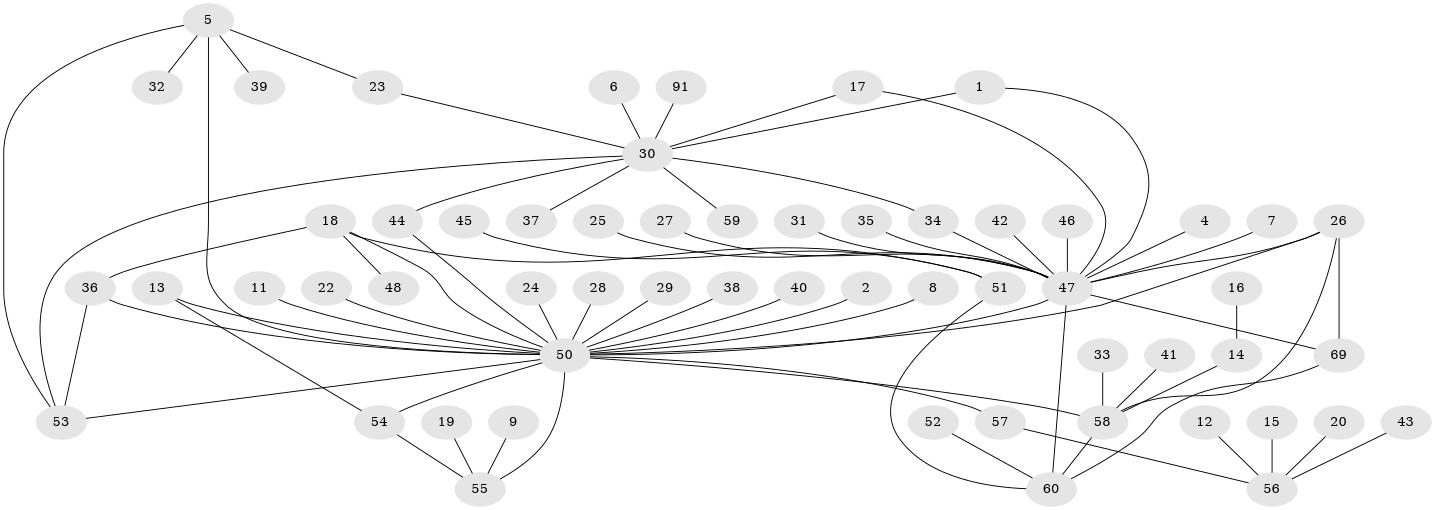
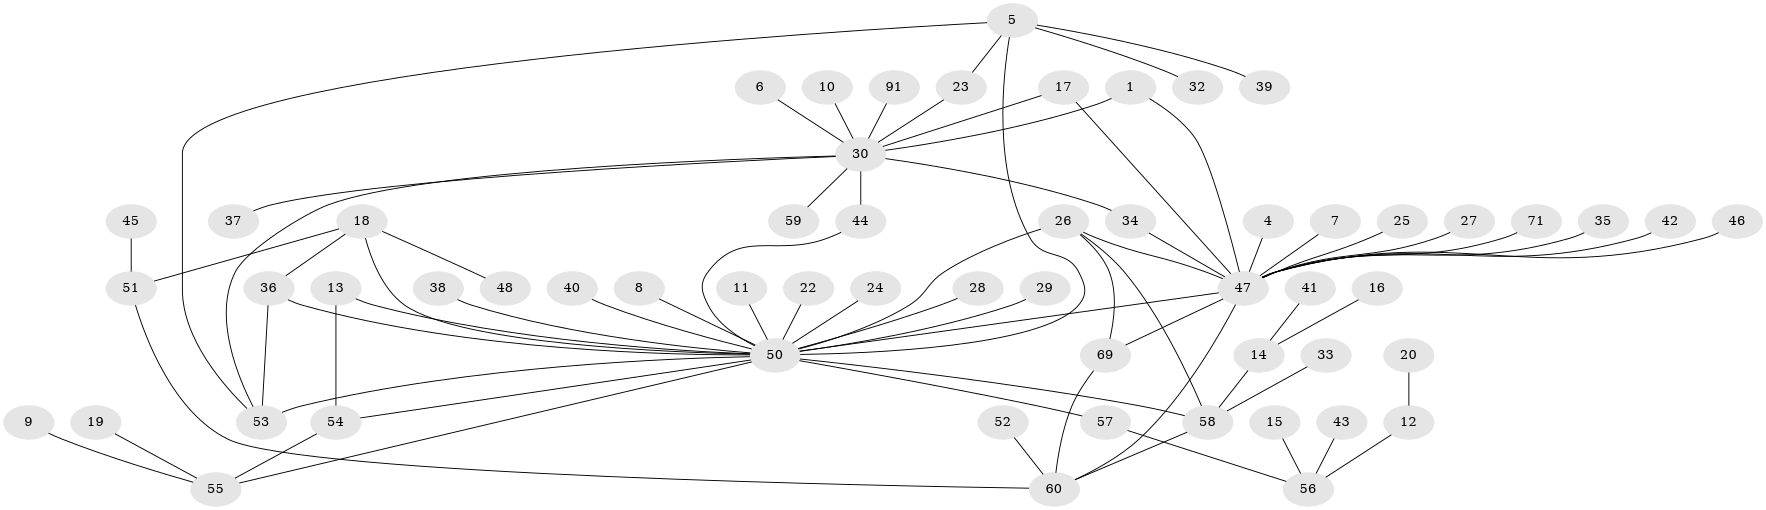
none -> (827, 87)
(799, 221) -> (1536, 221)
(866, 288) -> none
(1136, 389) -> (1285, 322)
(1306, 456) -> (1409, 389)
